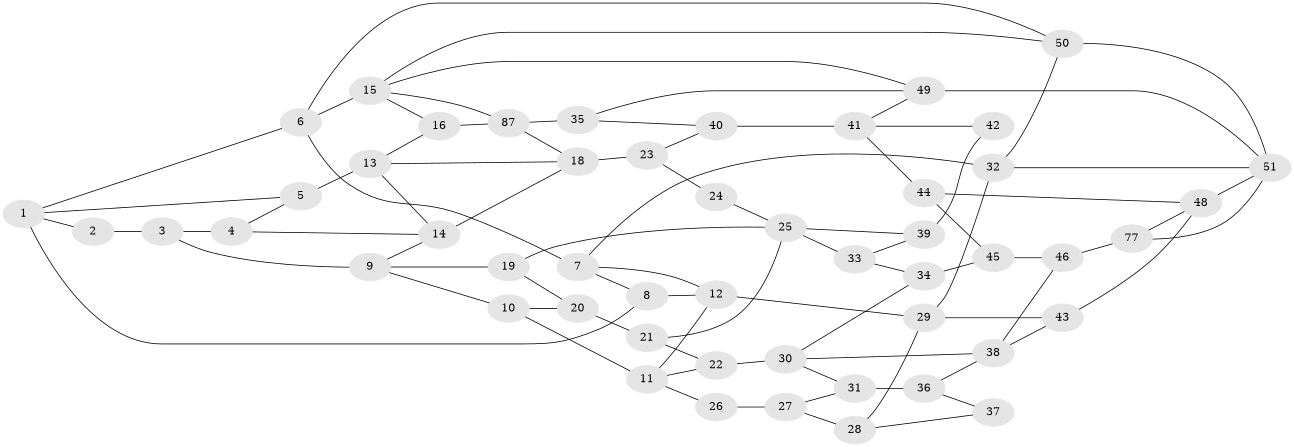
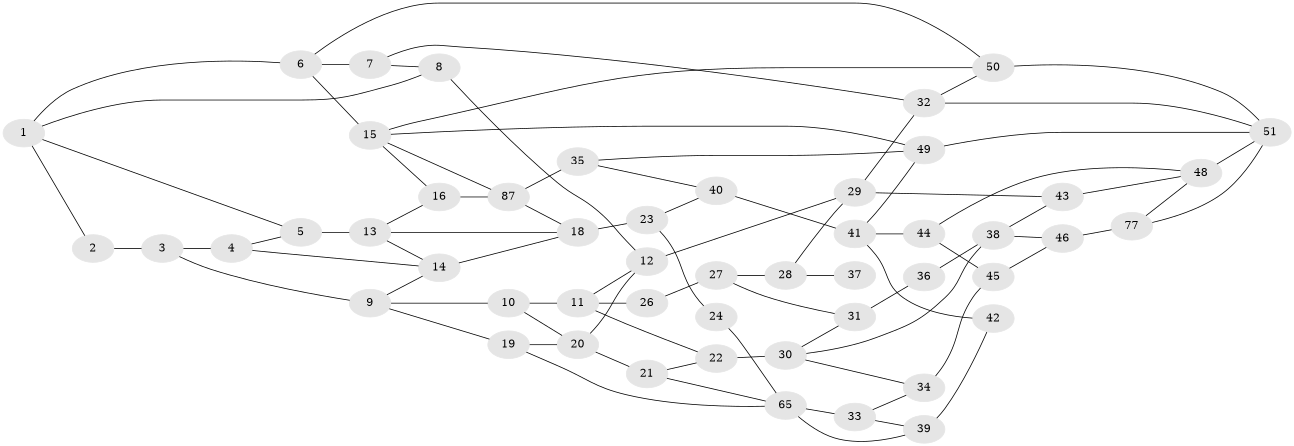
(786, 228) -> (786, 405)
(650, 272) -> (610, 308)
(959, 400) -> none
